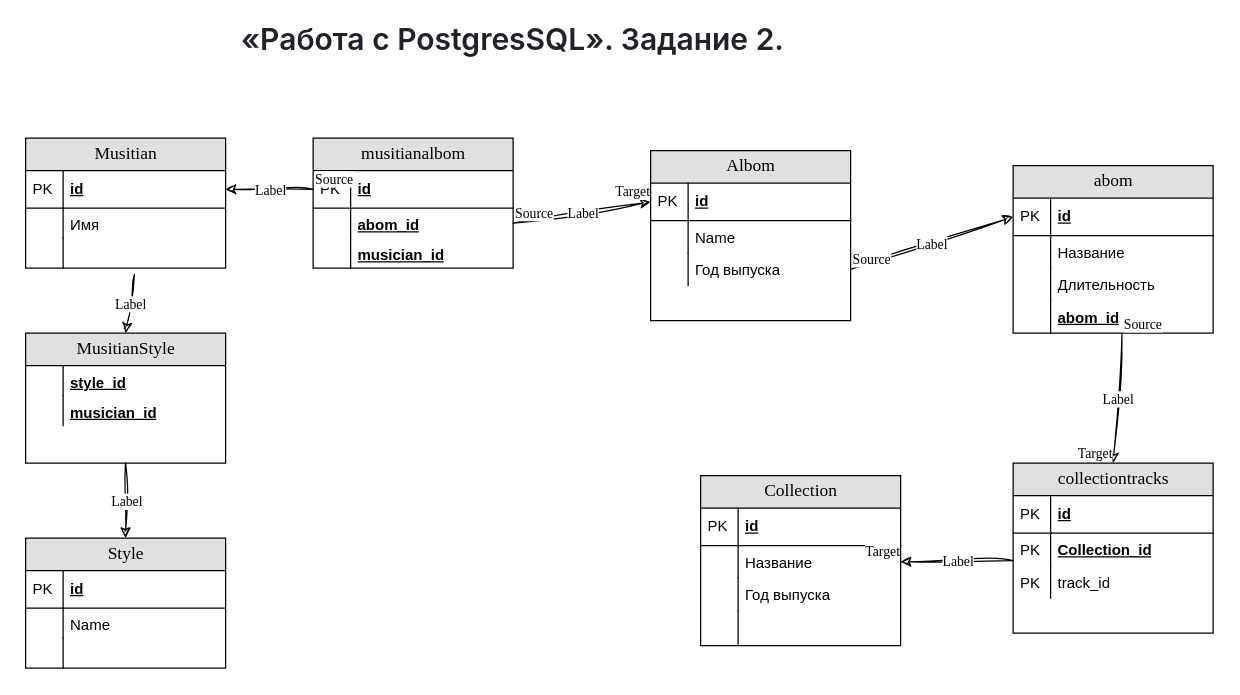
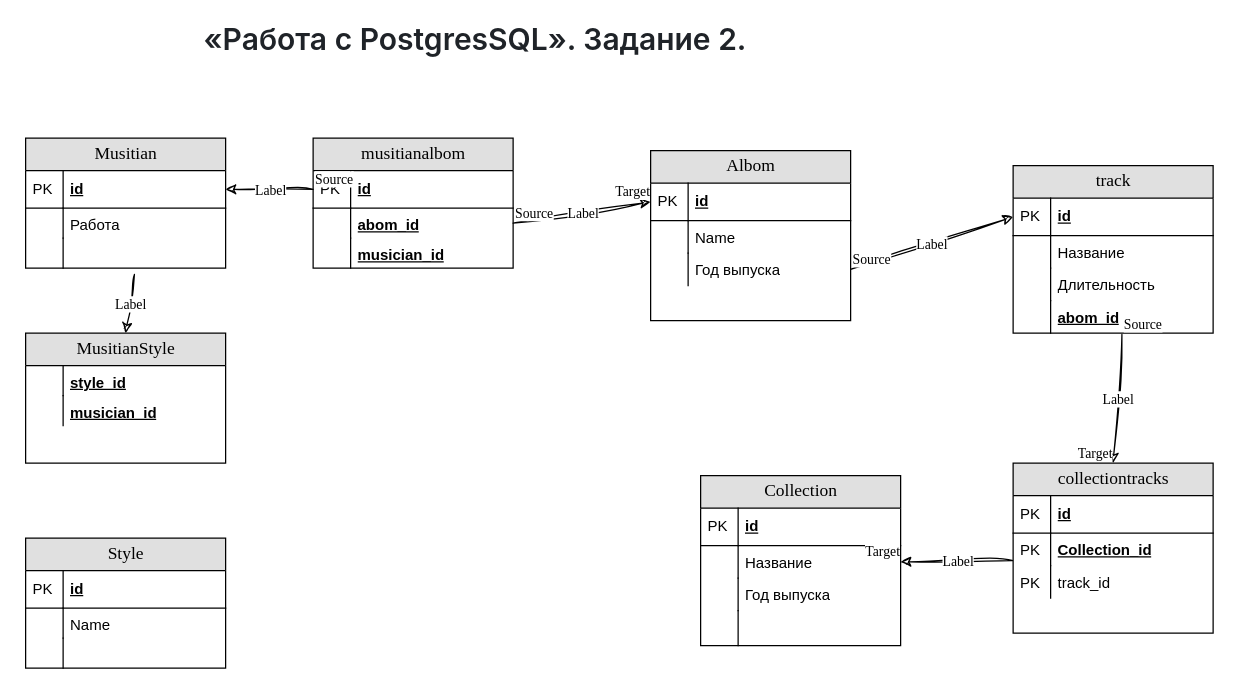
(513, 44) -> (476, 44)
(1114, 182) -> (1114, 182)
(83, 226) -> (96, 226)
(126, 496) -> none
